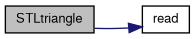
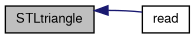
(112, 29) -> (125, 11)
